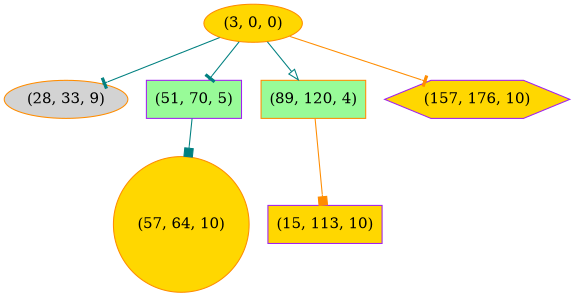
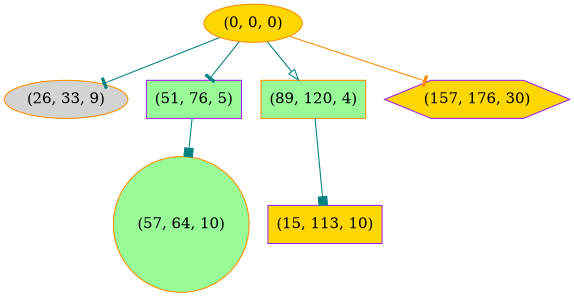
(253, 23) -> (253, 23)
(66, 99) -> (66, 99)
(194, 99) -> (194, 99)
(477, 99) -> (477, 99)
(319, 156) -> (319, 156)
(181, 224) -> (181, 224)
